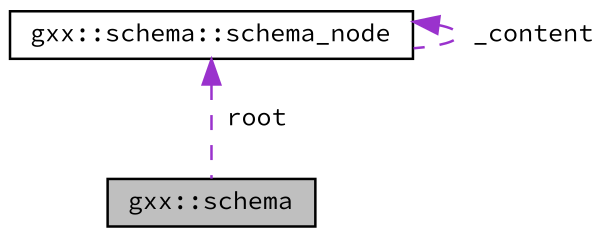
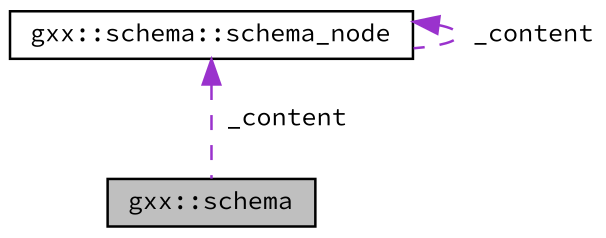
(250, 119) -> (280, 119)
